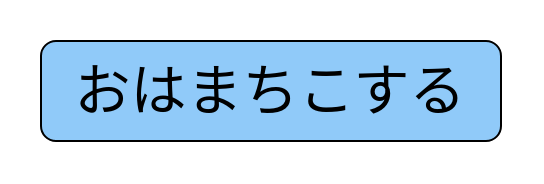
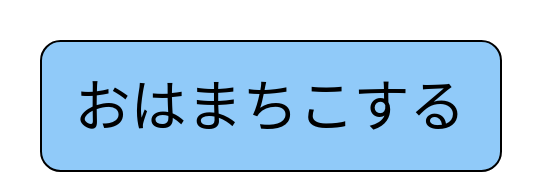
(271, 91) -> (271, 106)
